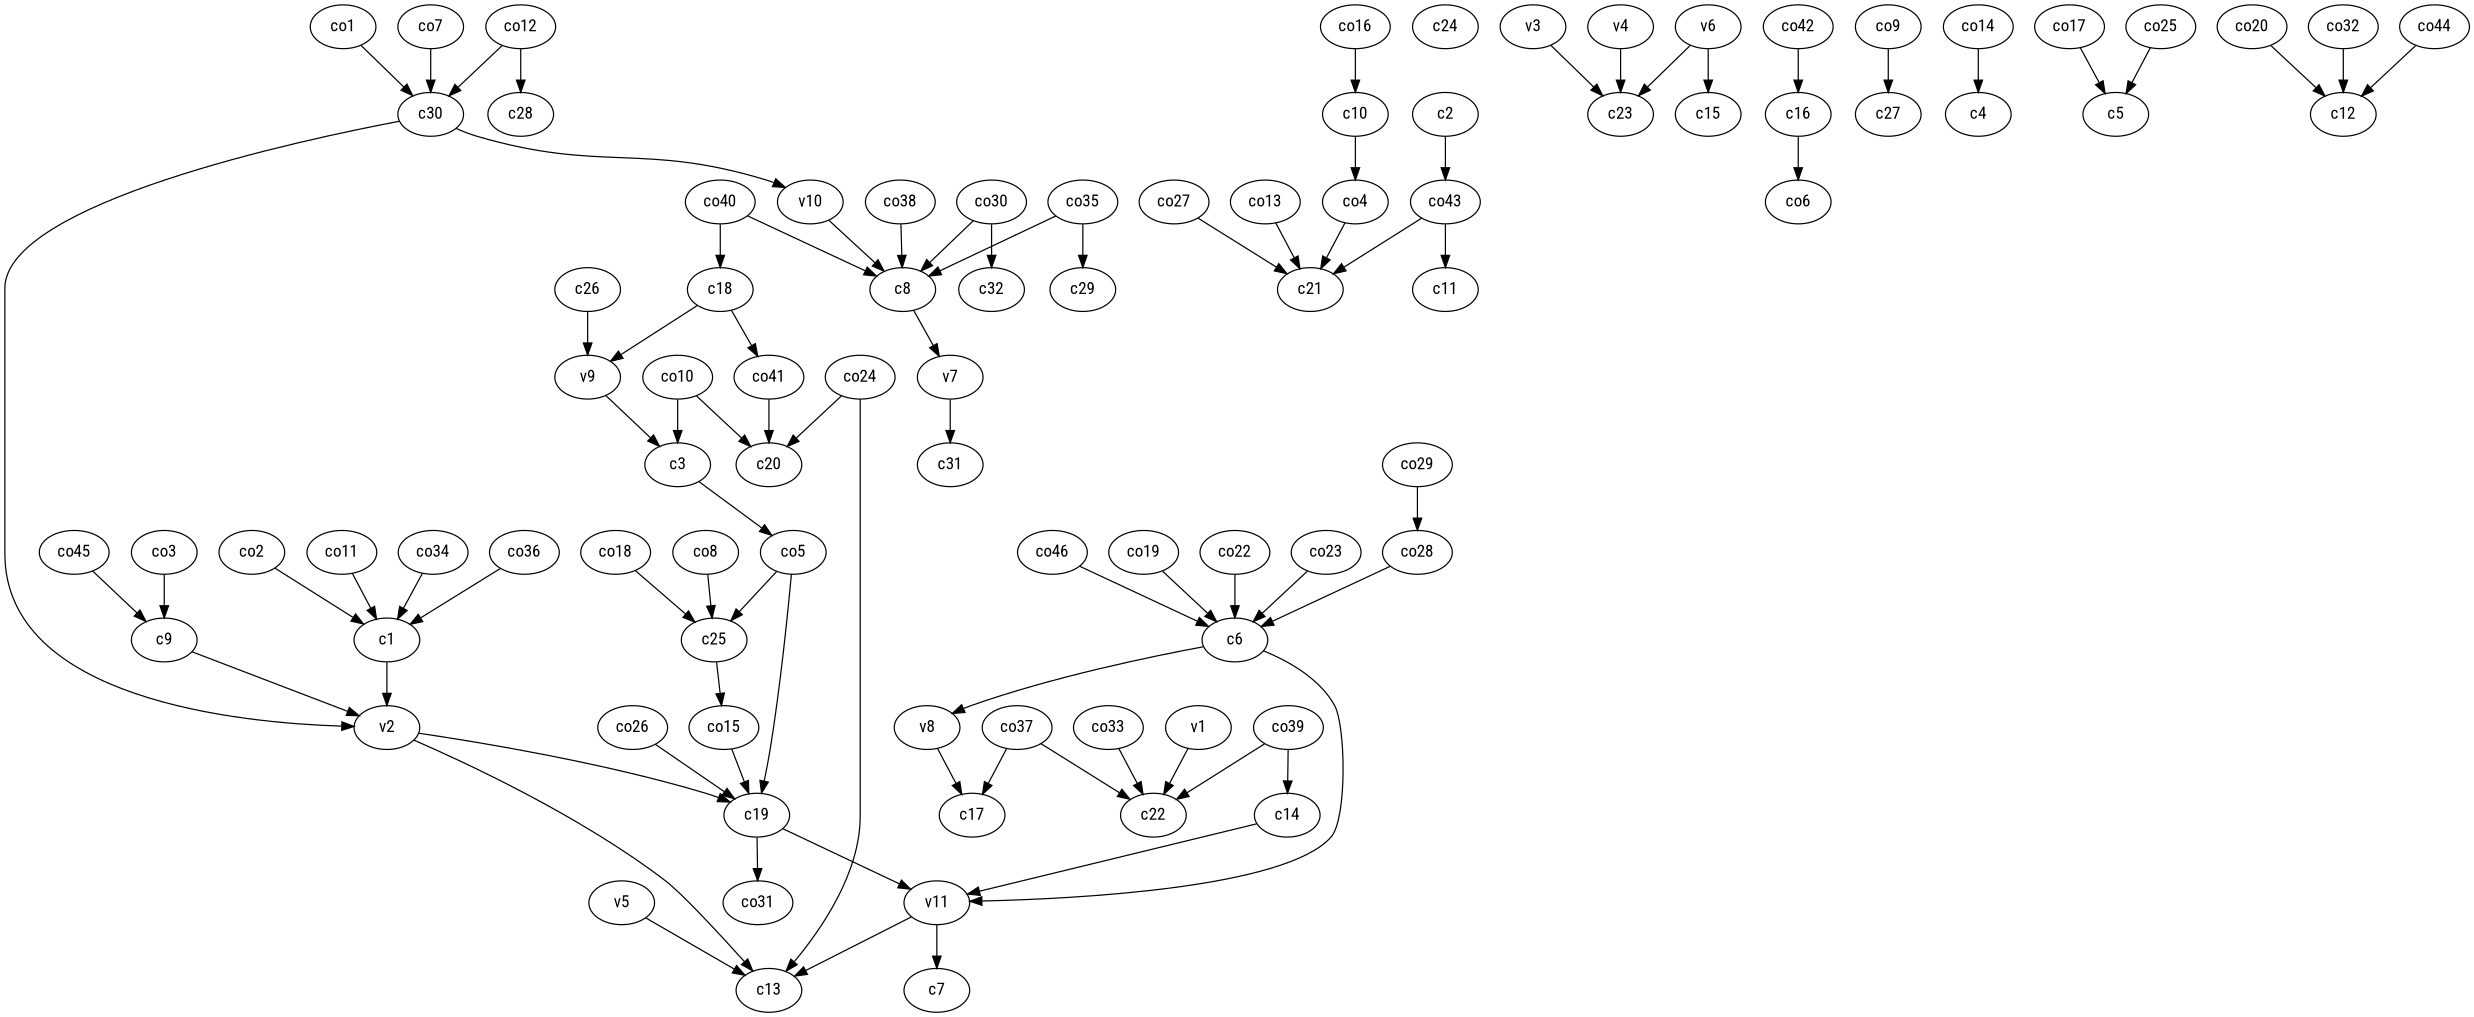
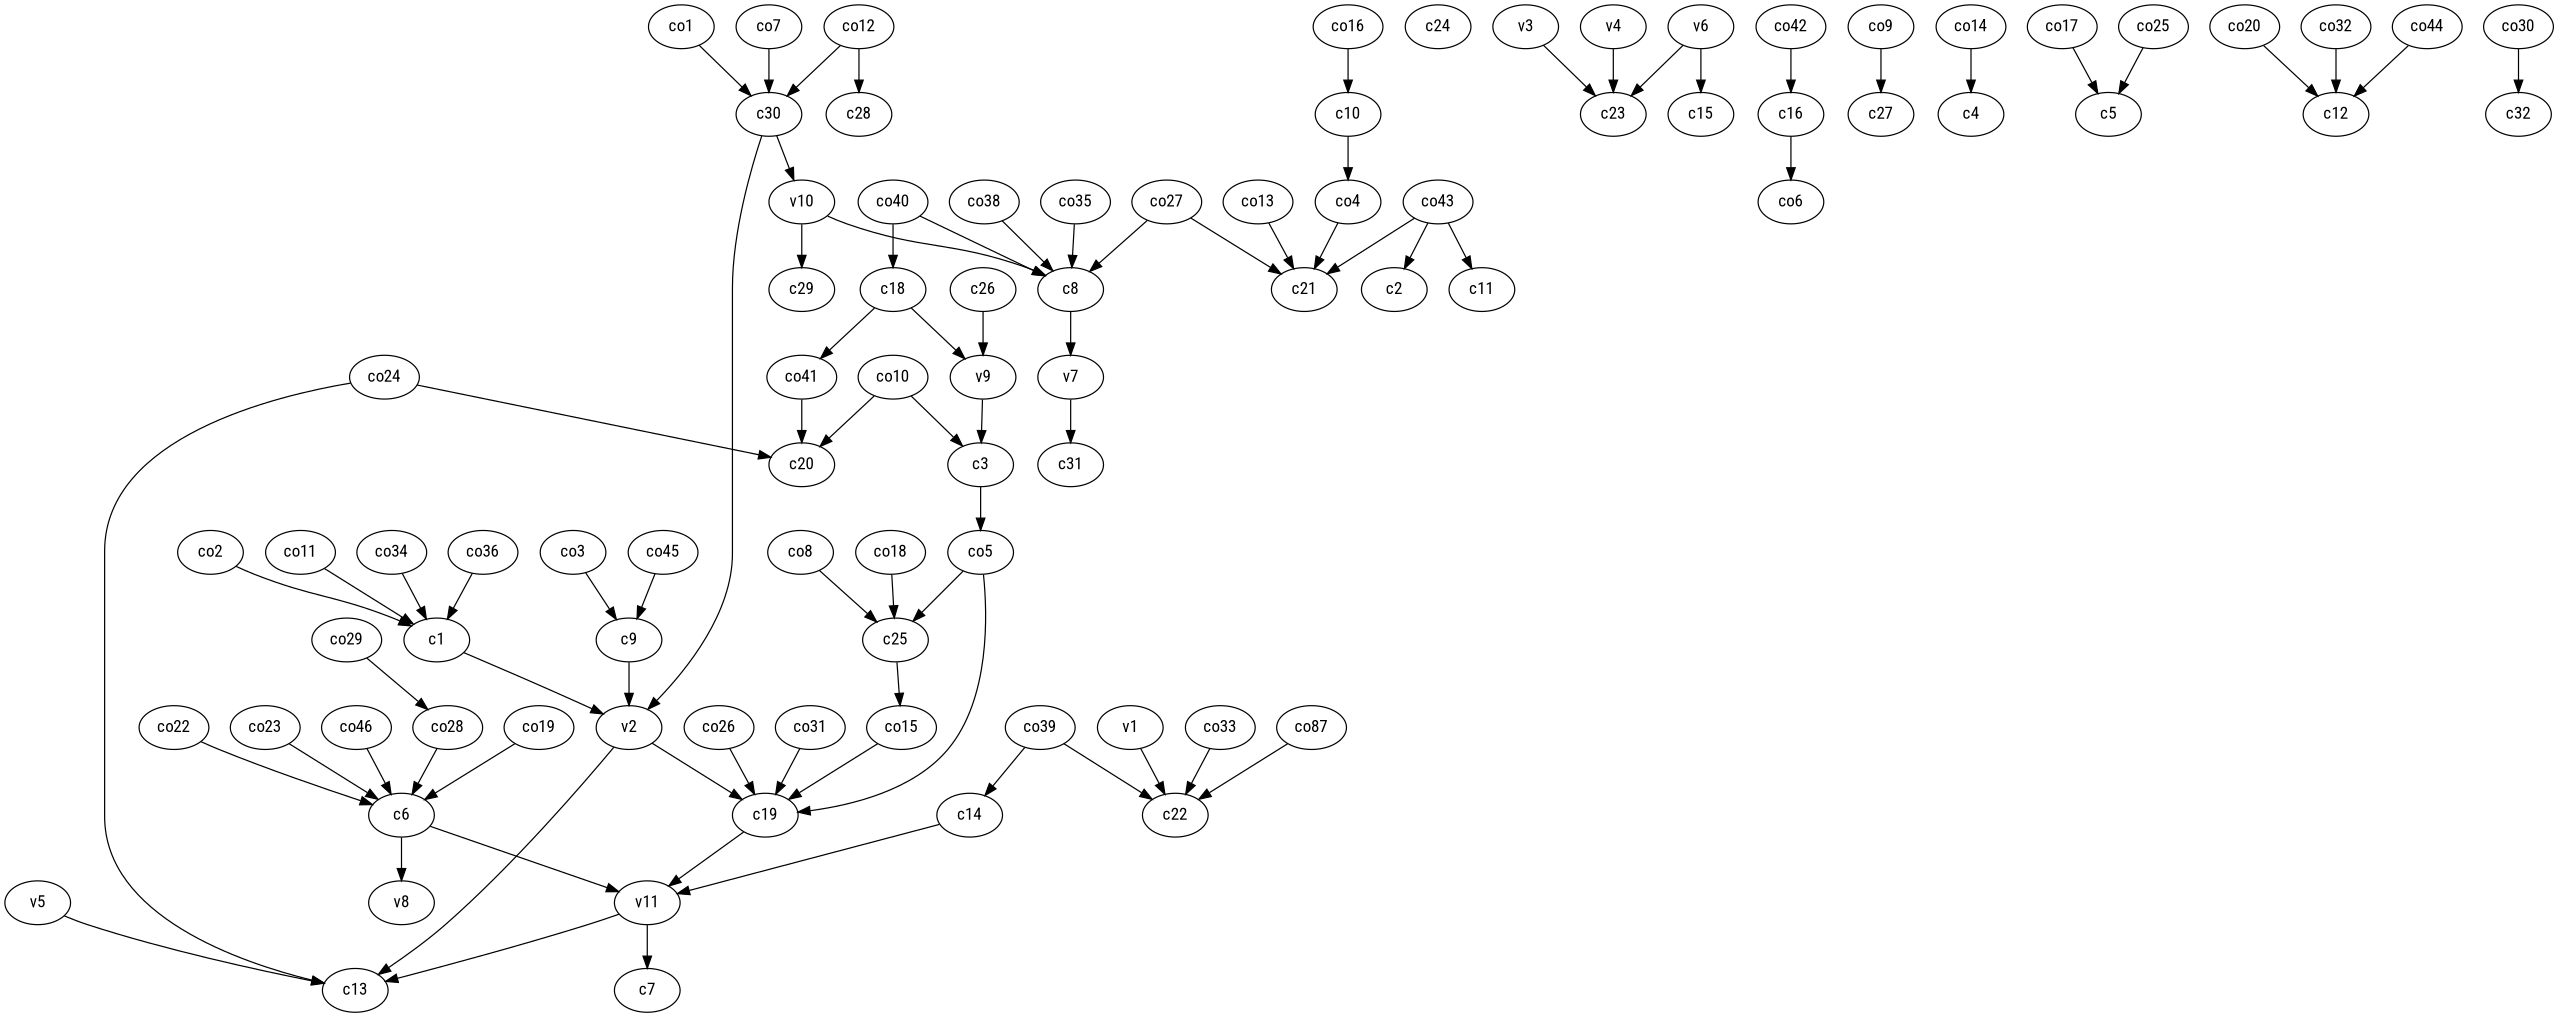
(1445, 152) -> (1419, 240)
(1083, 240) -> (802, 240)
(952, 242) -> (1123, 242)
(1017, 728) -> (1312, 728)
(972, 815) -> none
(757, 853) -> (791, 766)
